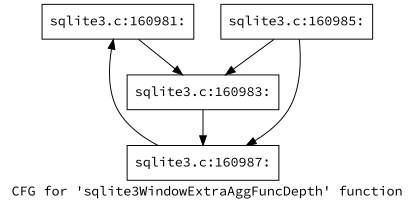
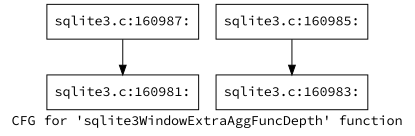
(157, 54) -> none
(294, 98) -> none
(203, 123) -> none
